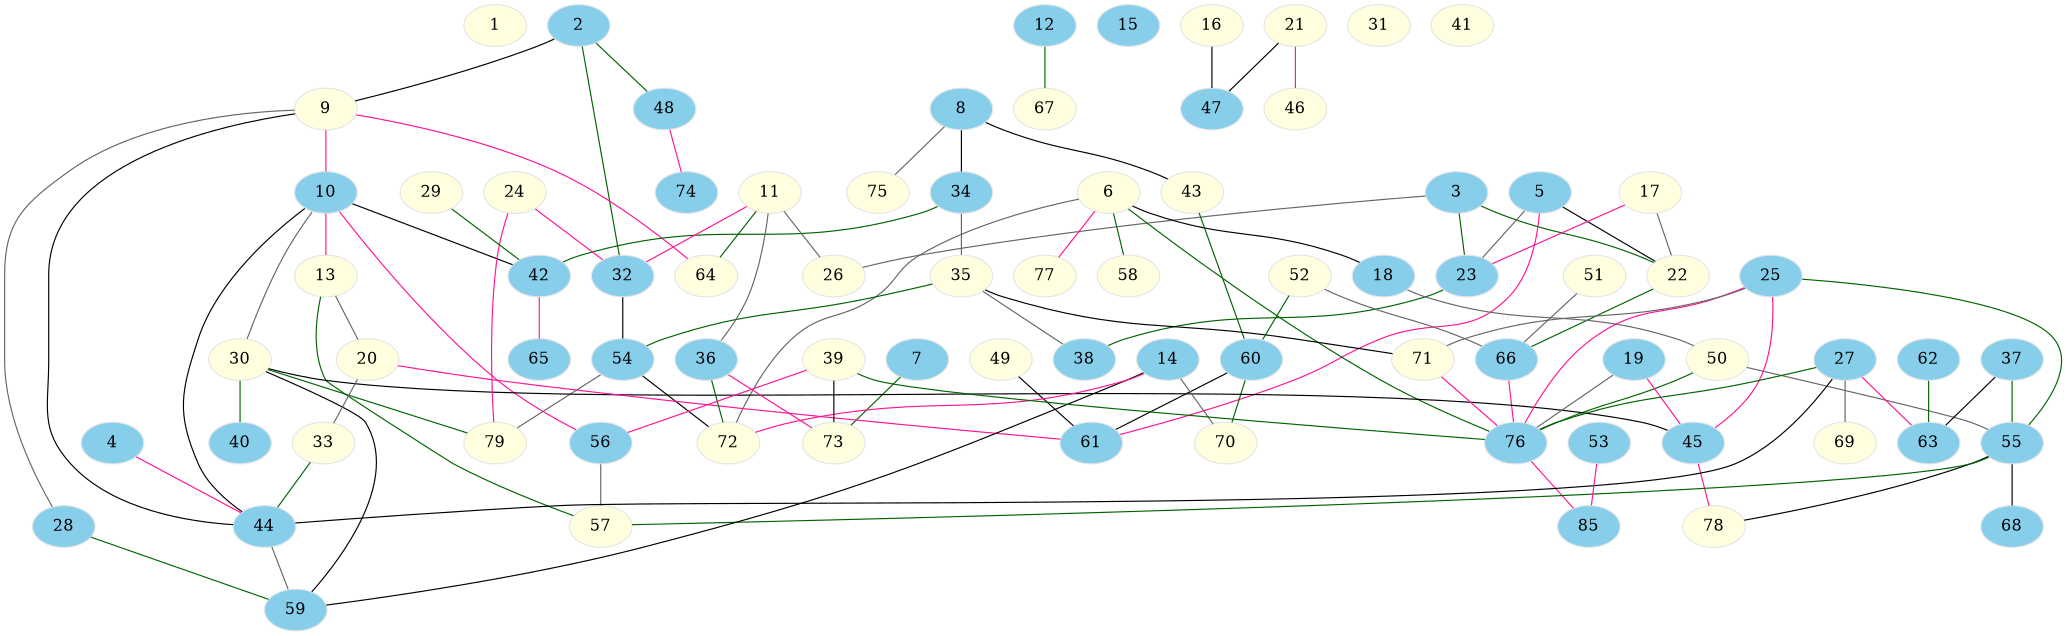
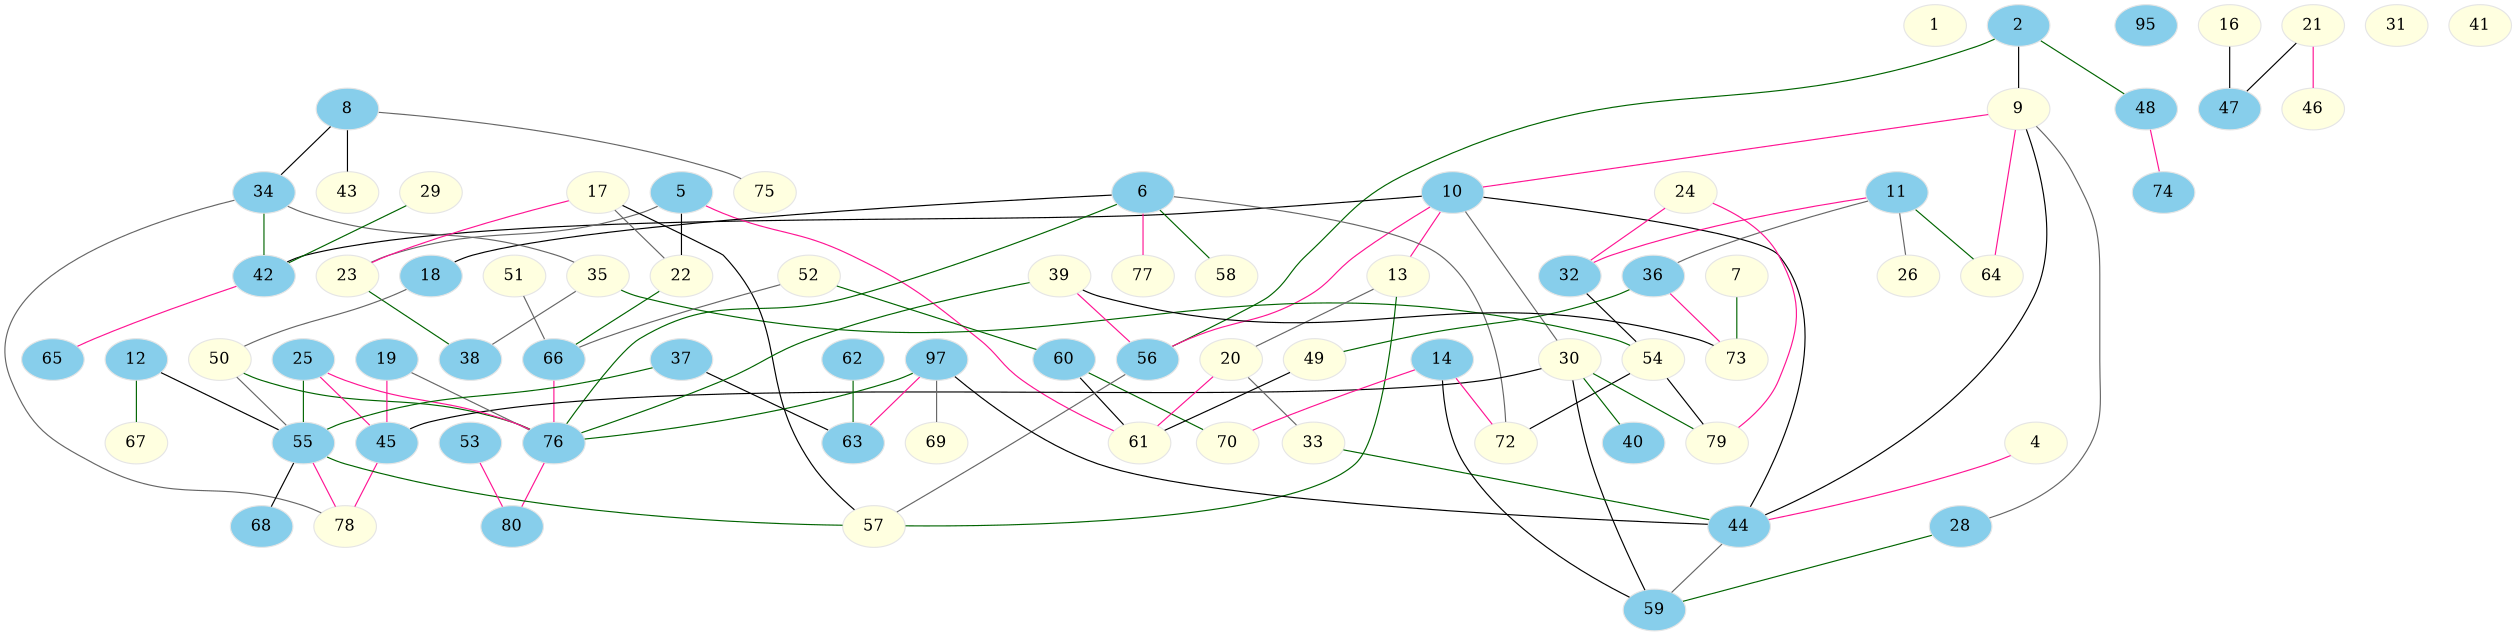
(1128, 26) -> (2146, 26)
(601, 151) -> (1553, 120)
(770, 193) -> (1897, 193)
(1109, 193) -> (1143, 193)
(1457, 193) -> none
(1218, 266) -> none
(1467, 276) -> (347, 276)
none -> (767, 333)
(623, 360) -> (1653, 360)
(917, 360) -> (1737, 276)
(1423, 360) -> none
(1845, 360) -> (937, 360)
none -> (18, 396)
none -> (220, 401)
(559, 401) -> (1685, 401)
(717, 401) -> (1473, 326)
(1197, 401) -> (1333, 399)
(112, 443) -> (2036, 443)
(1091, 443) -> (1140, 443)
(1868, 494) -> (324, 485)
(1589, 527) -> (512, 527)
